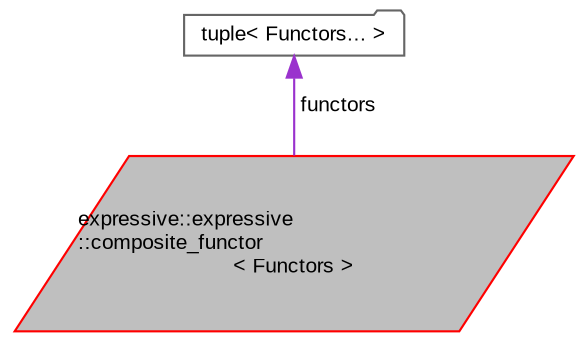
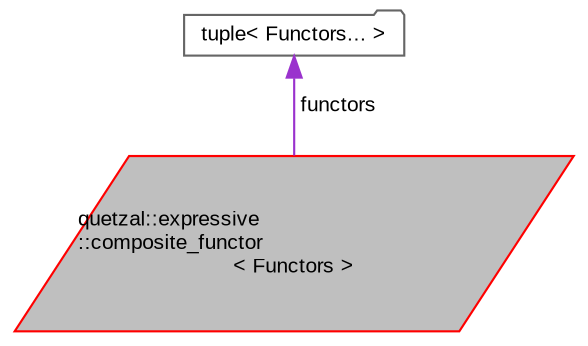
(294, 244) -> (294, 244)
